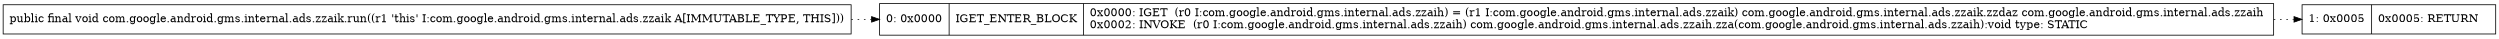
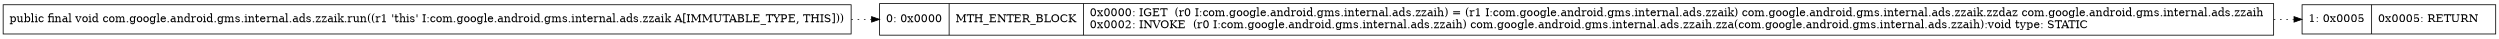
(1016, 19) -> (1016, 19)
